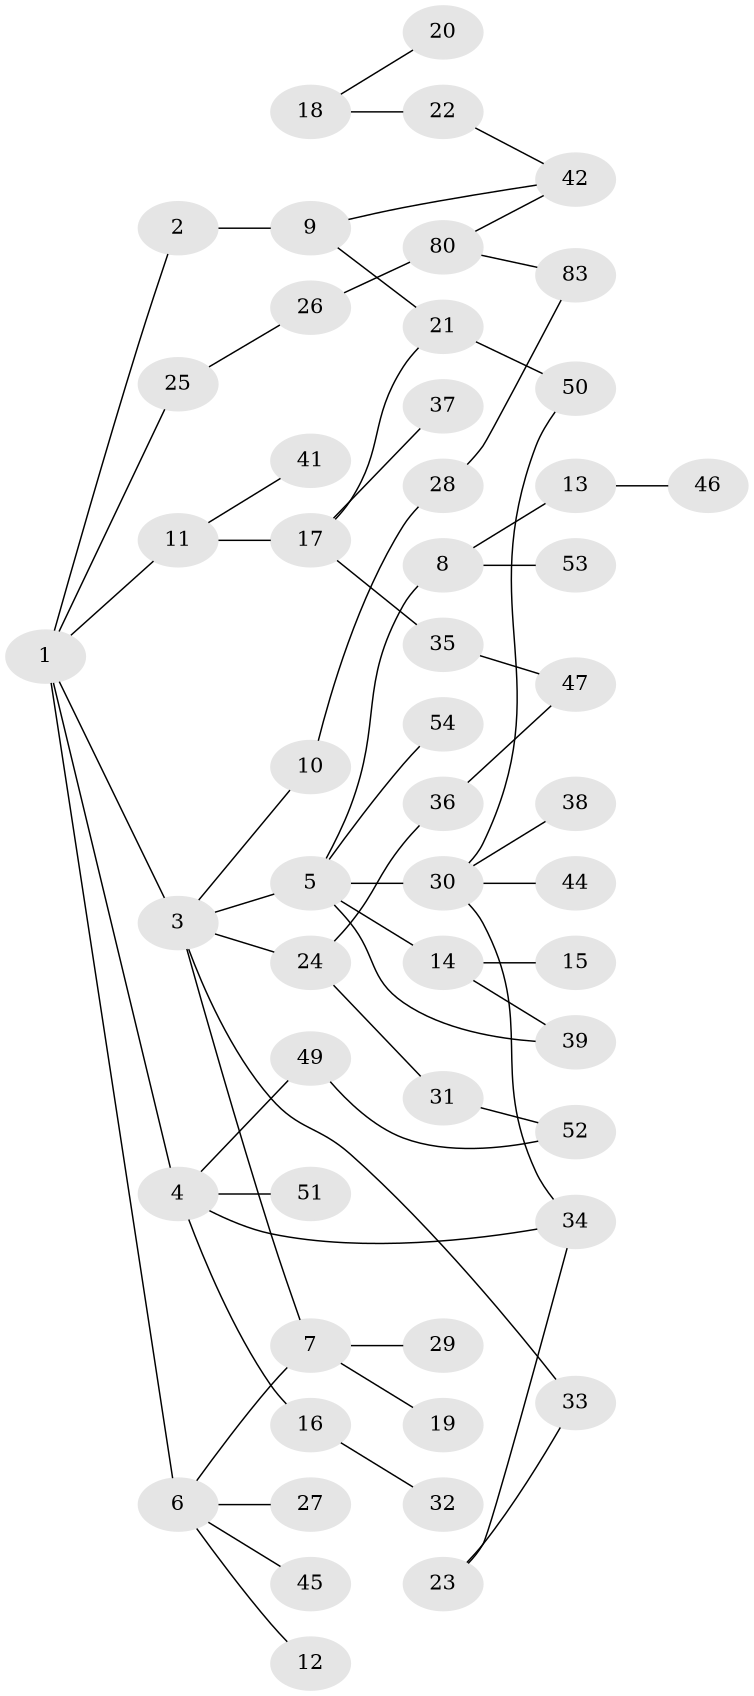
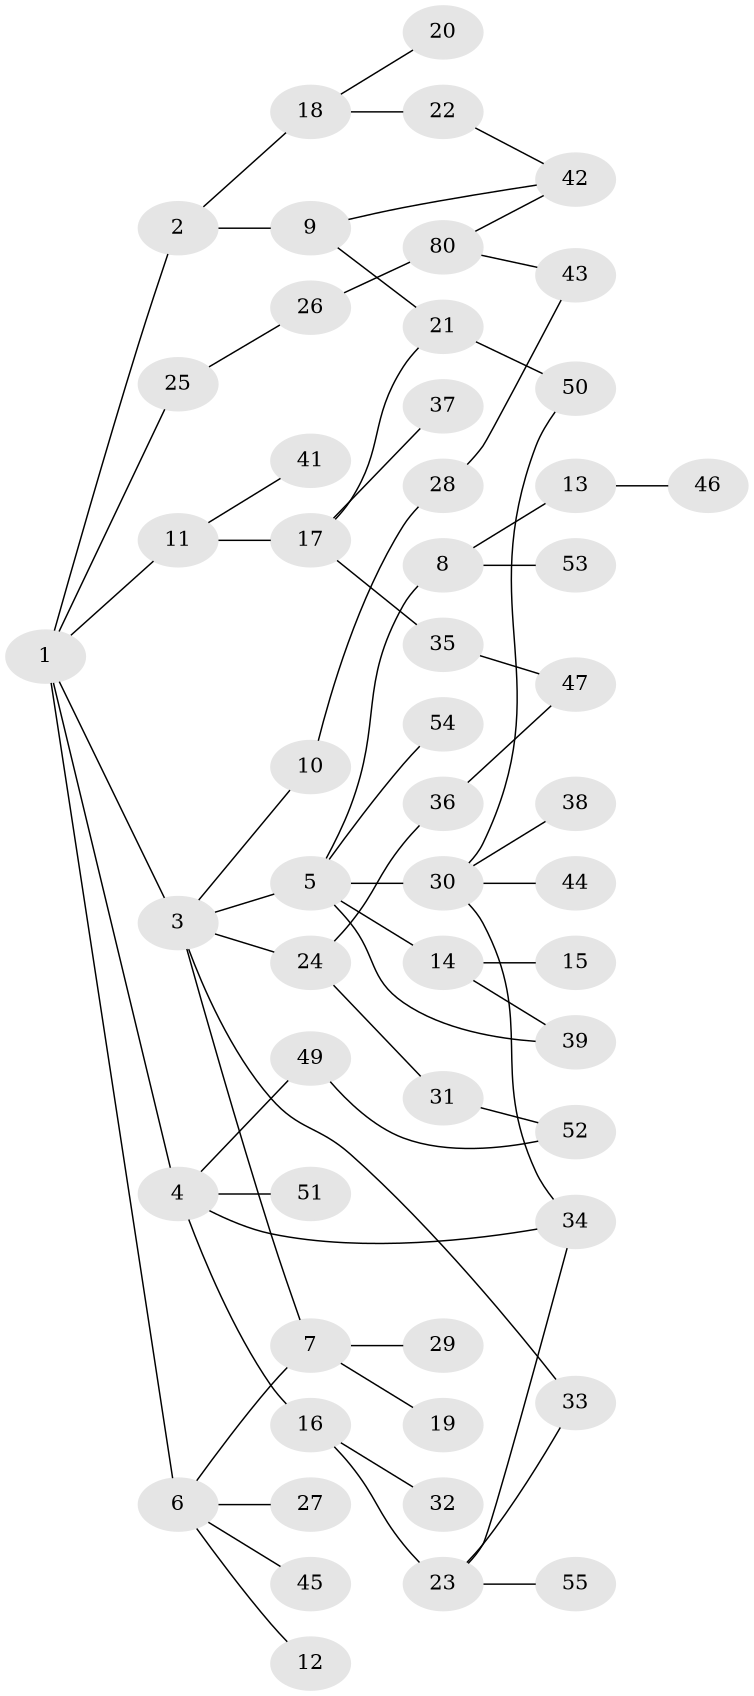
none -> (245, 170)
(576, 275) -> (576, 275)
none -> (377, 1505)
none -> (576, 1584)
